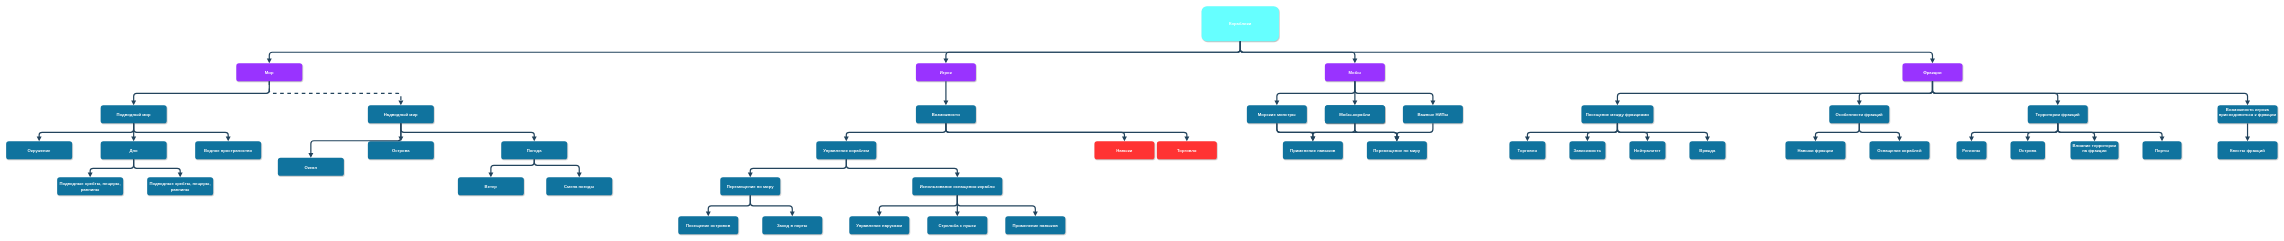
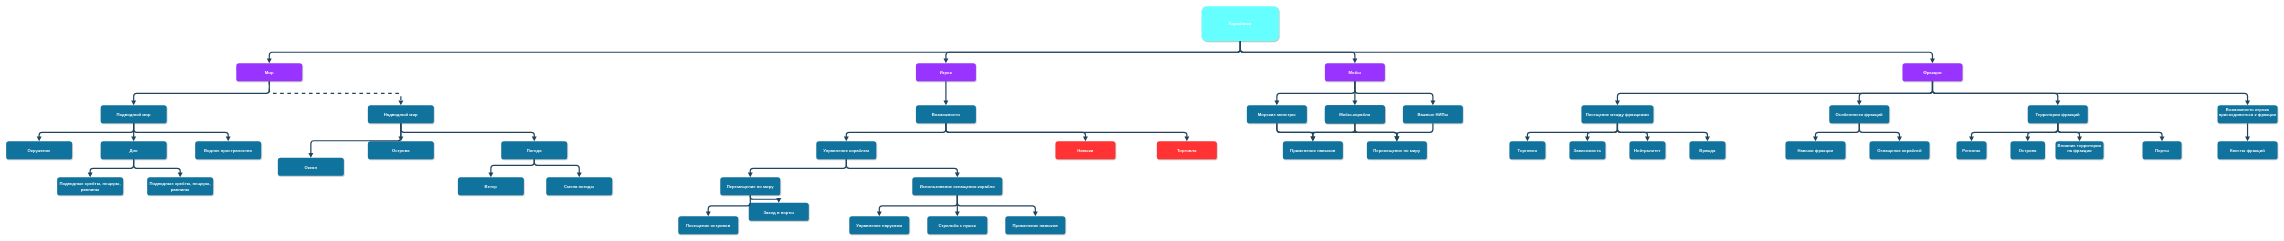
(1124, 150) -> (1085, 150)
(2094, 150) -> (2079, 150)
(792, 225) -> (779, 212)
